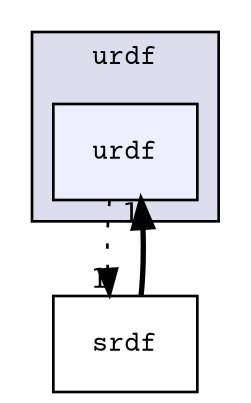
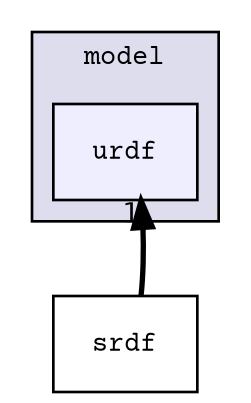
(125, 57) -> (125, 57)
(107, 238) -> none
